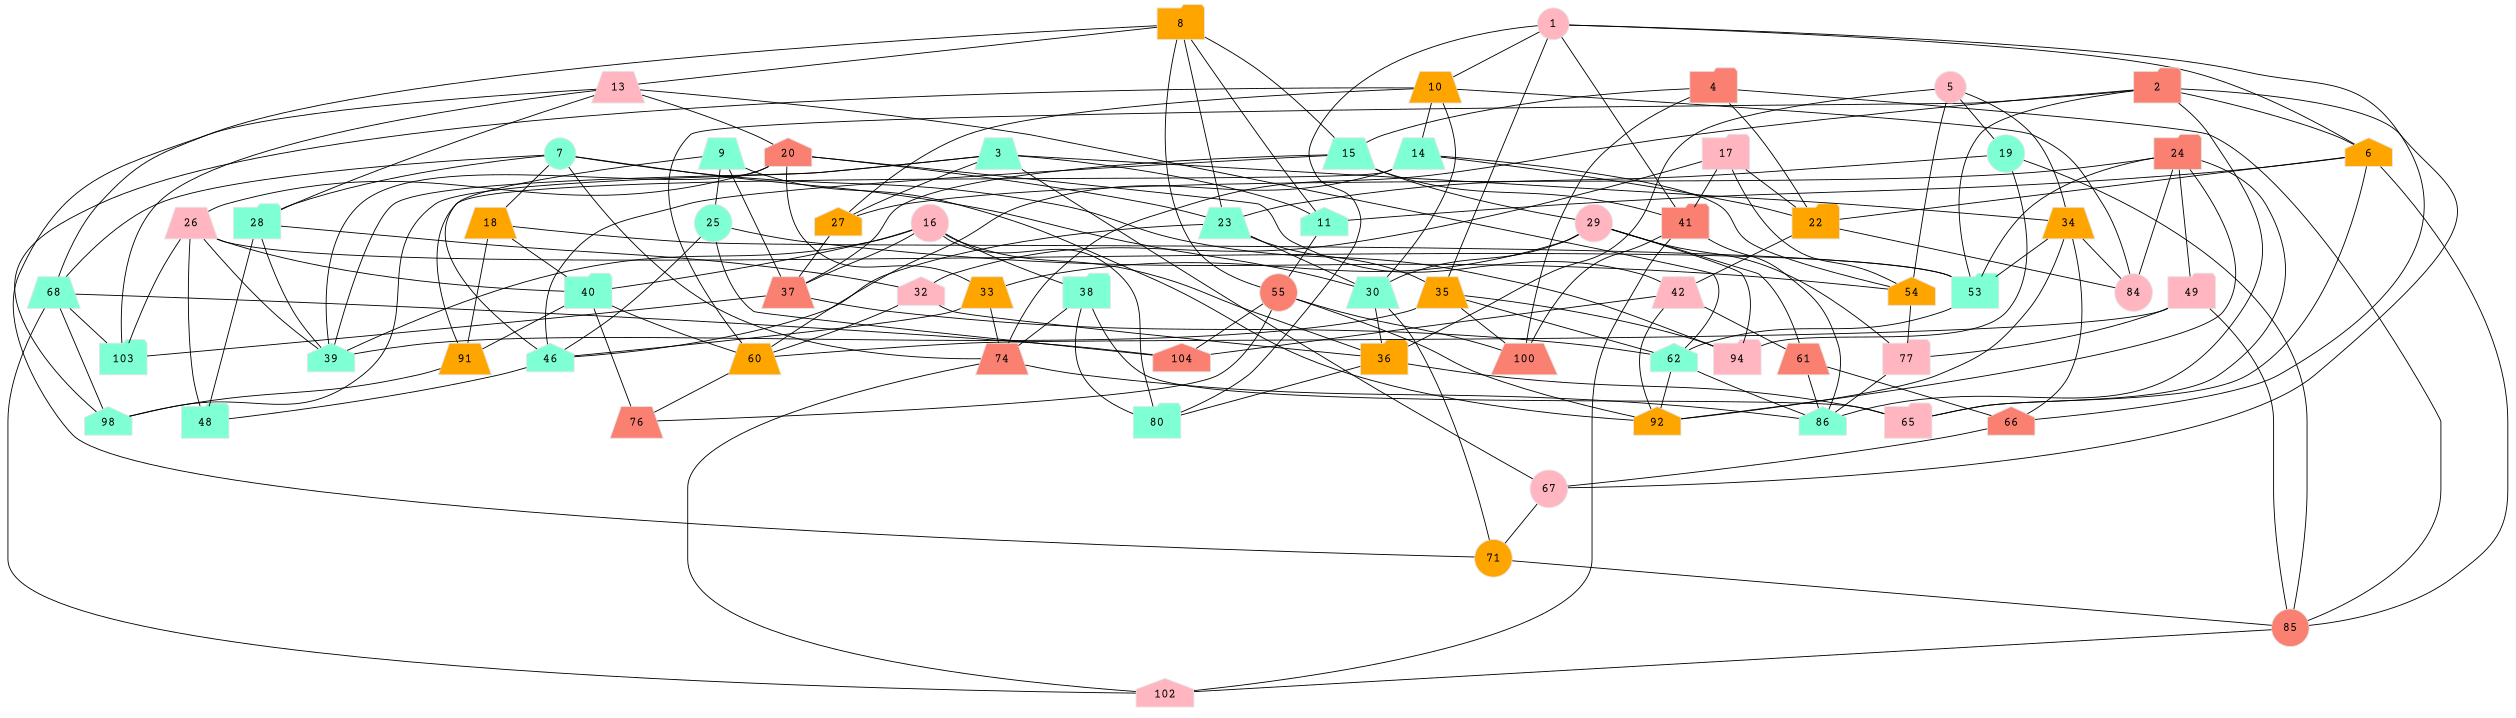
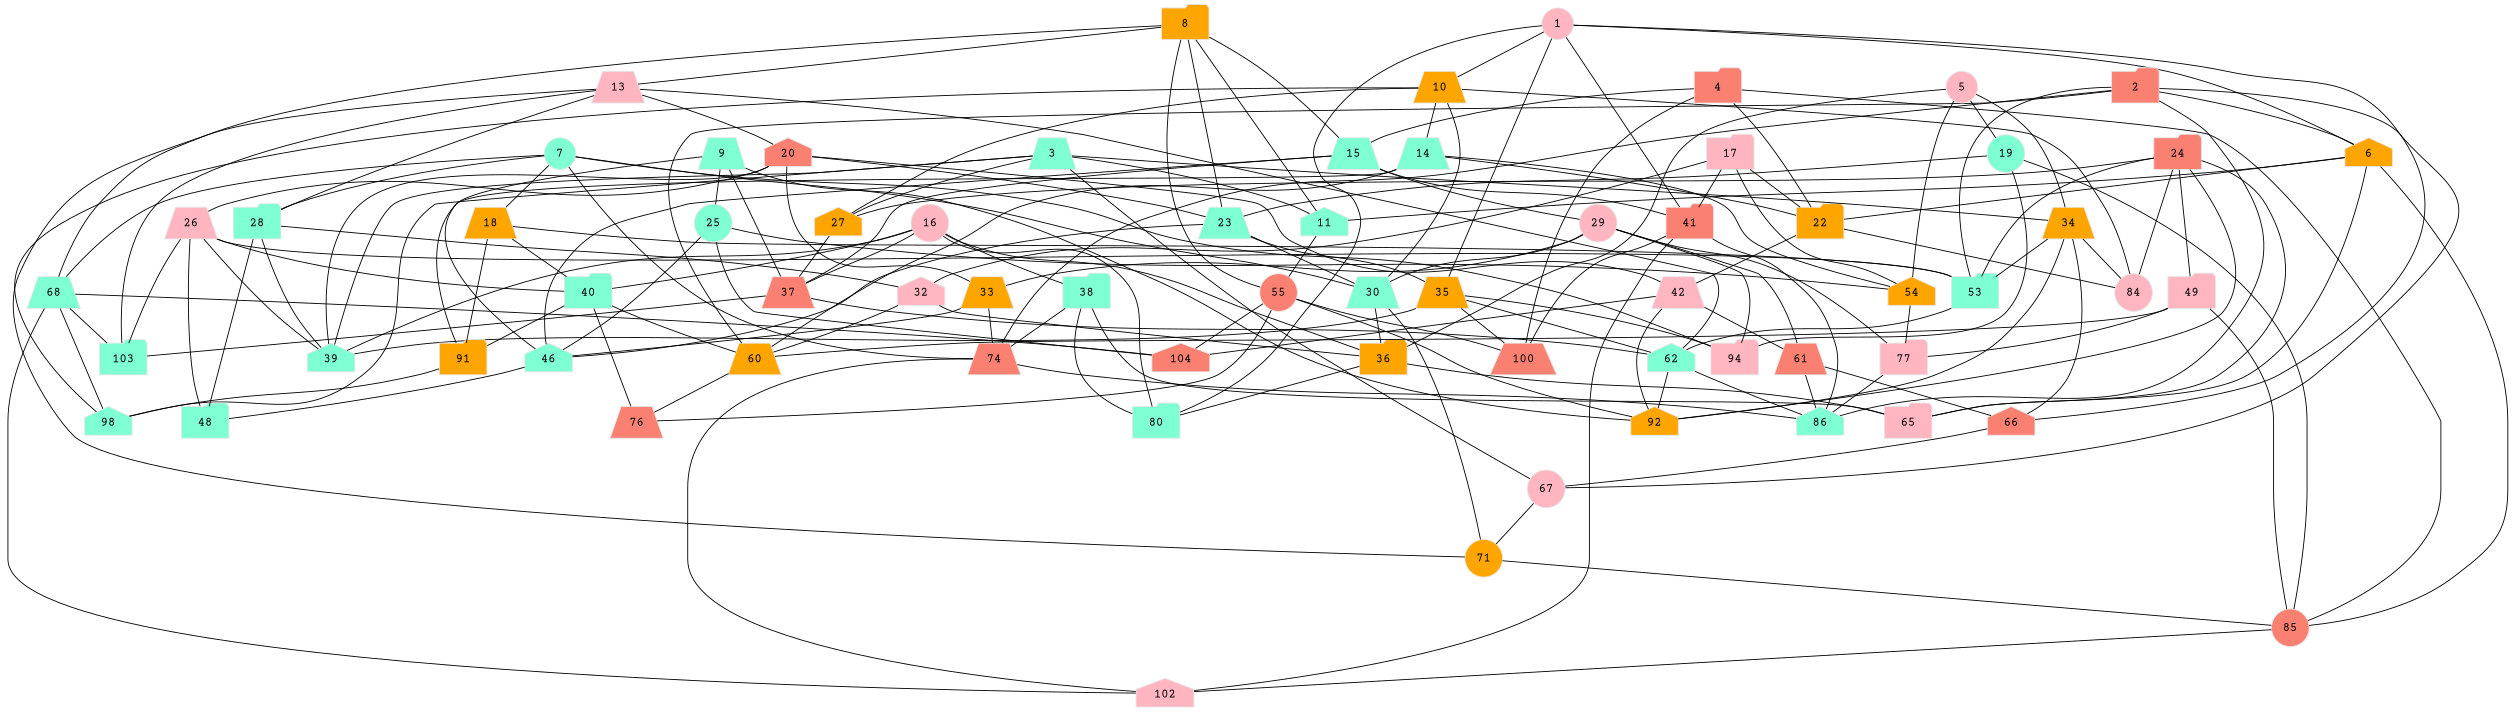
(465, 359) -> (463, 359)
